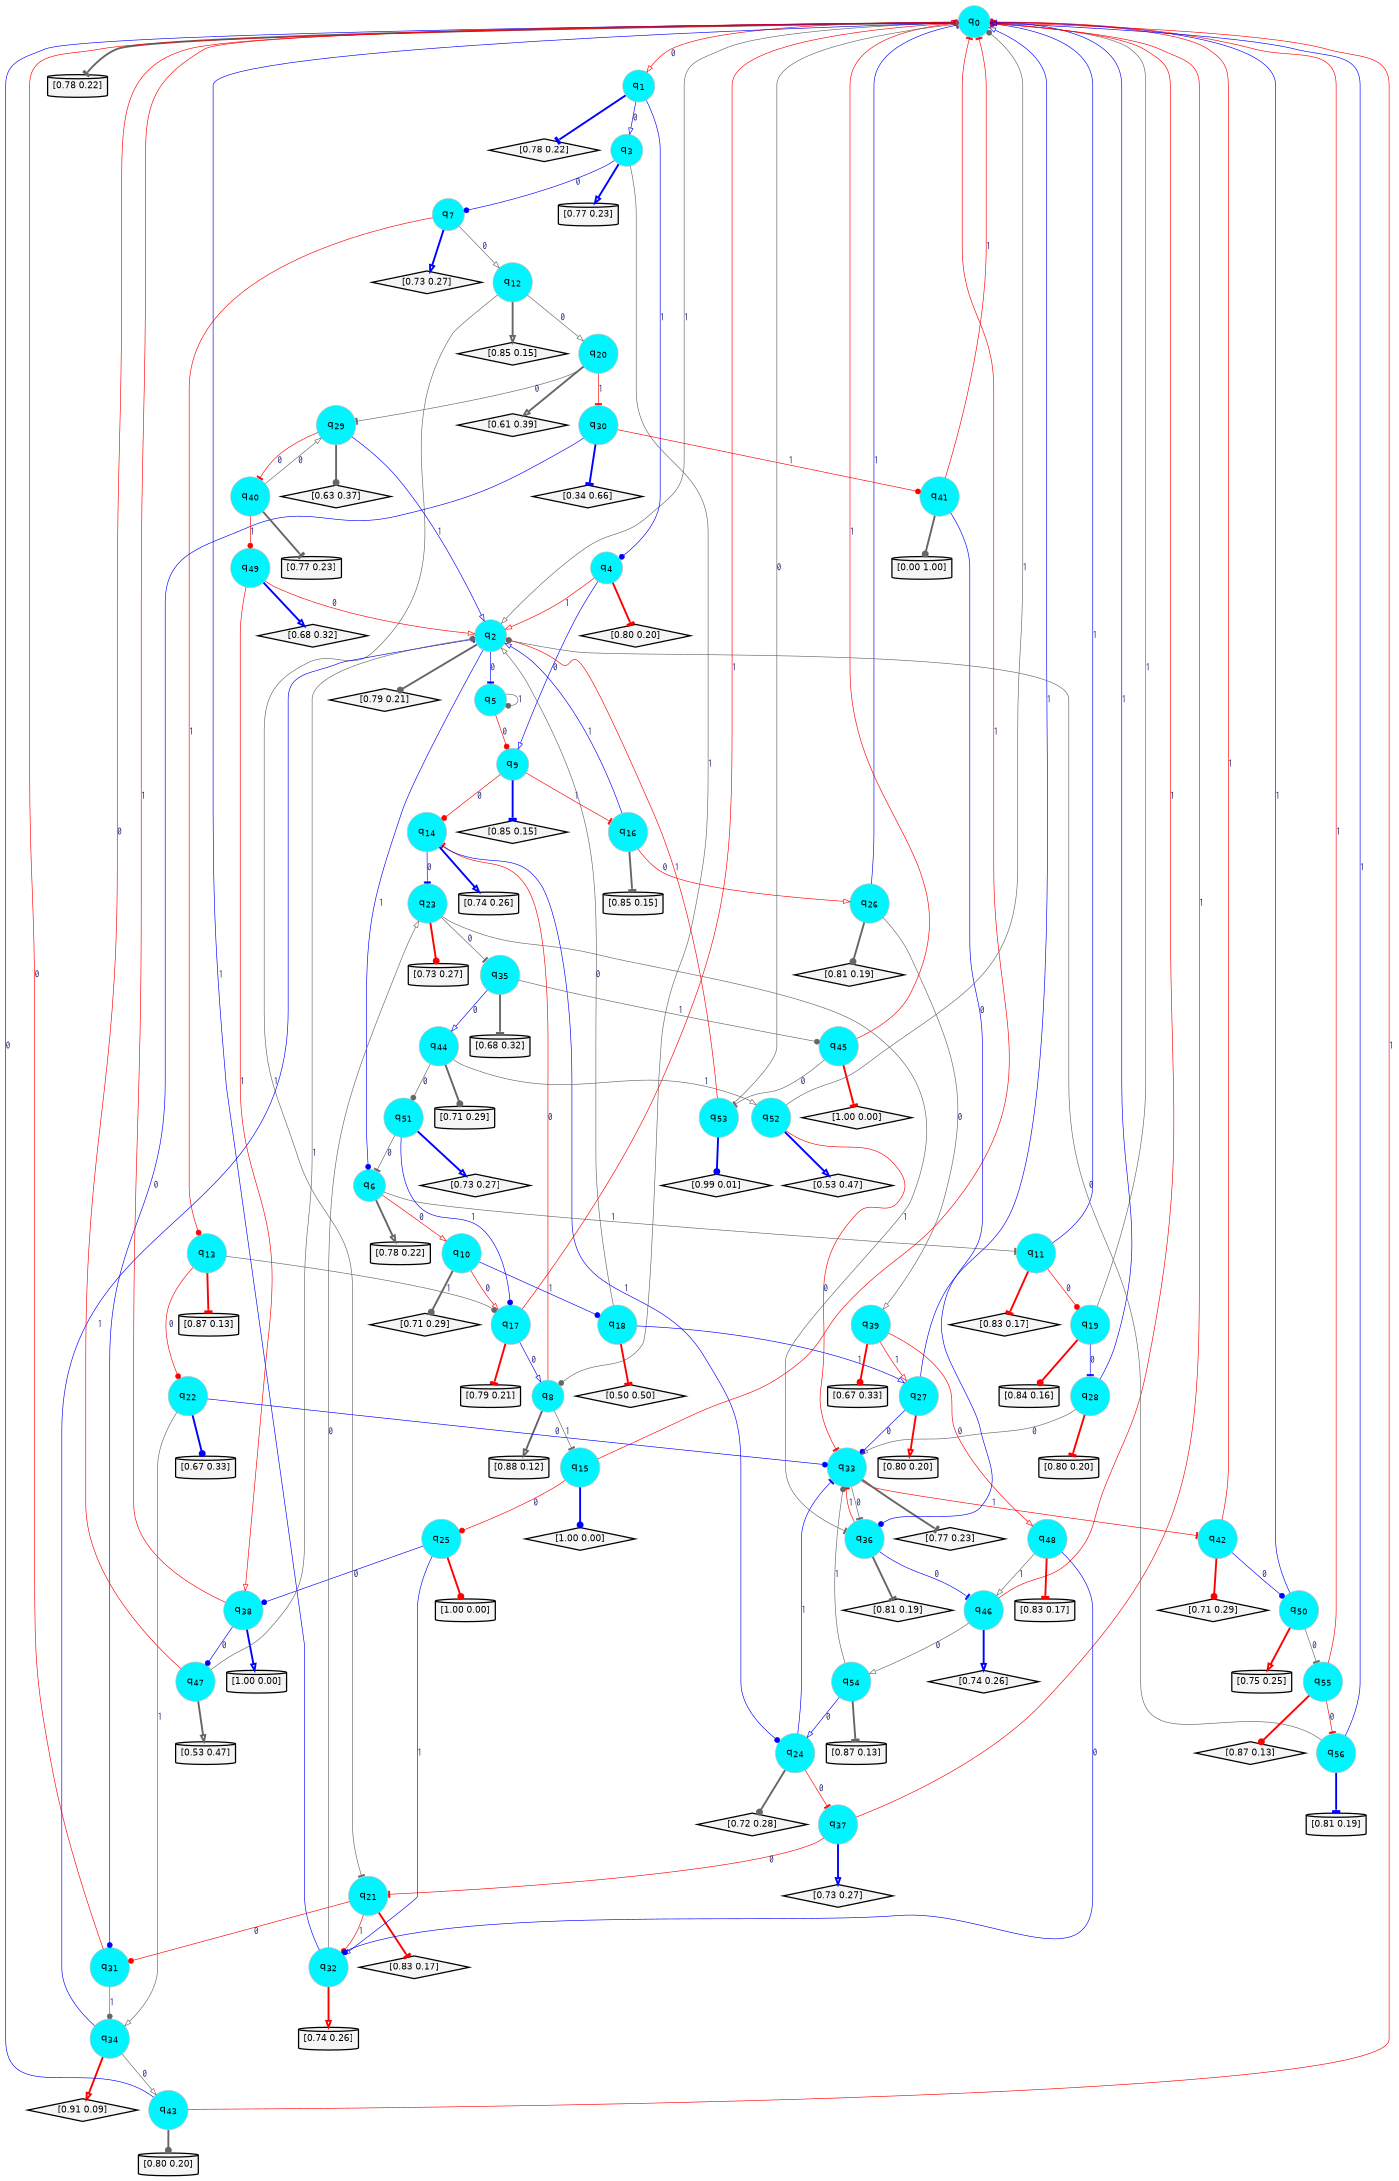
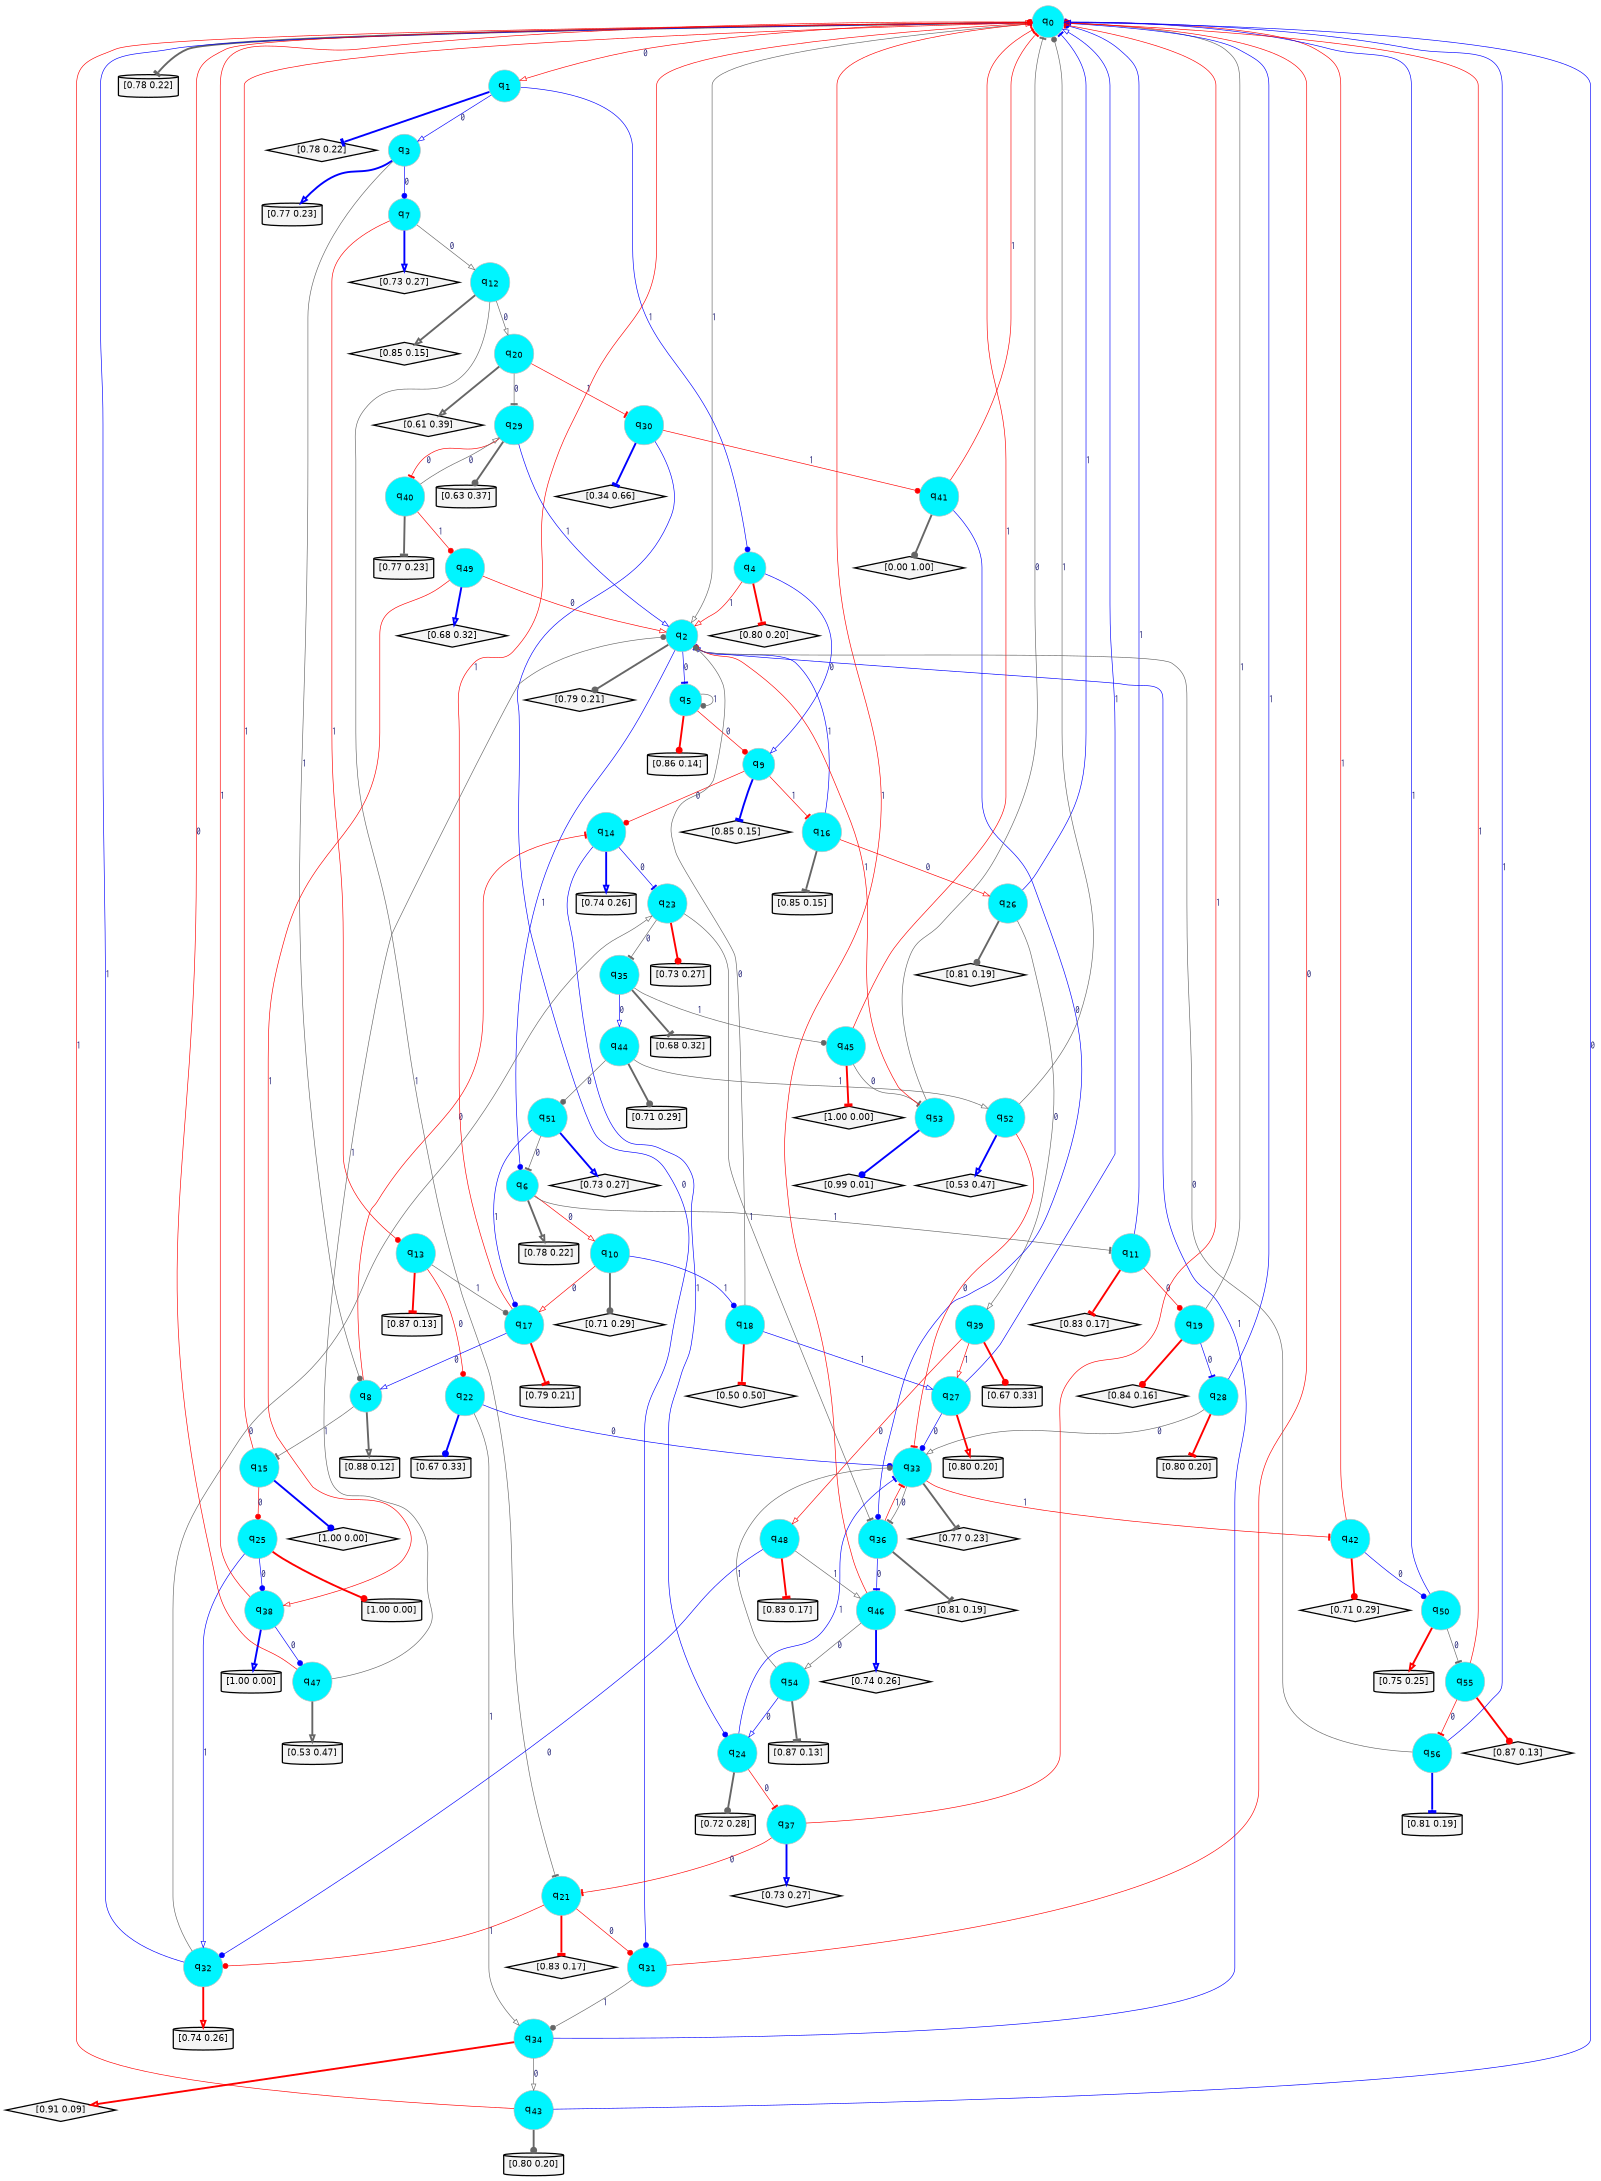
(336, 497) -> (466, 497)
(922, 568) -> (909, 568)
none -> (677, 764)
(1029, 1396) -> (1133, 1396)
(752, 1825) -> (725, 1825)
